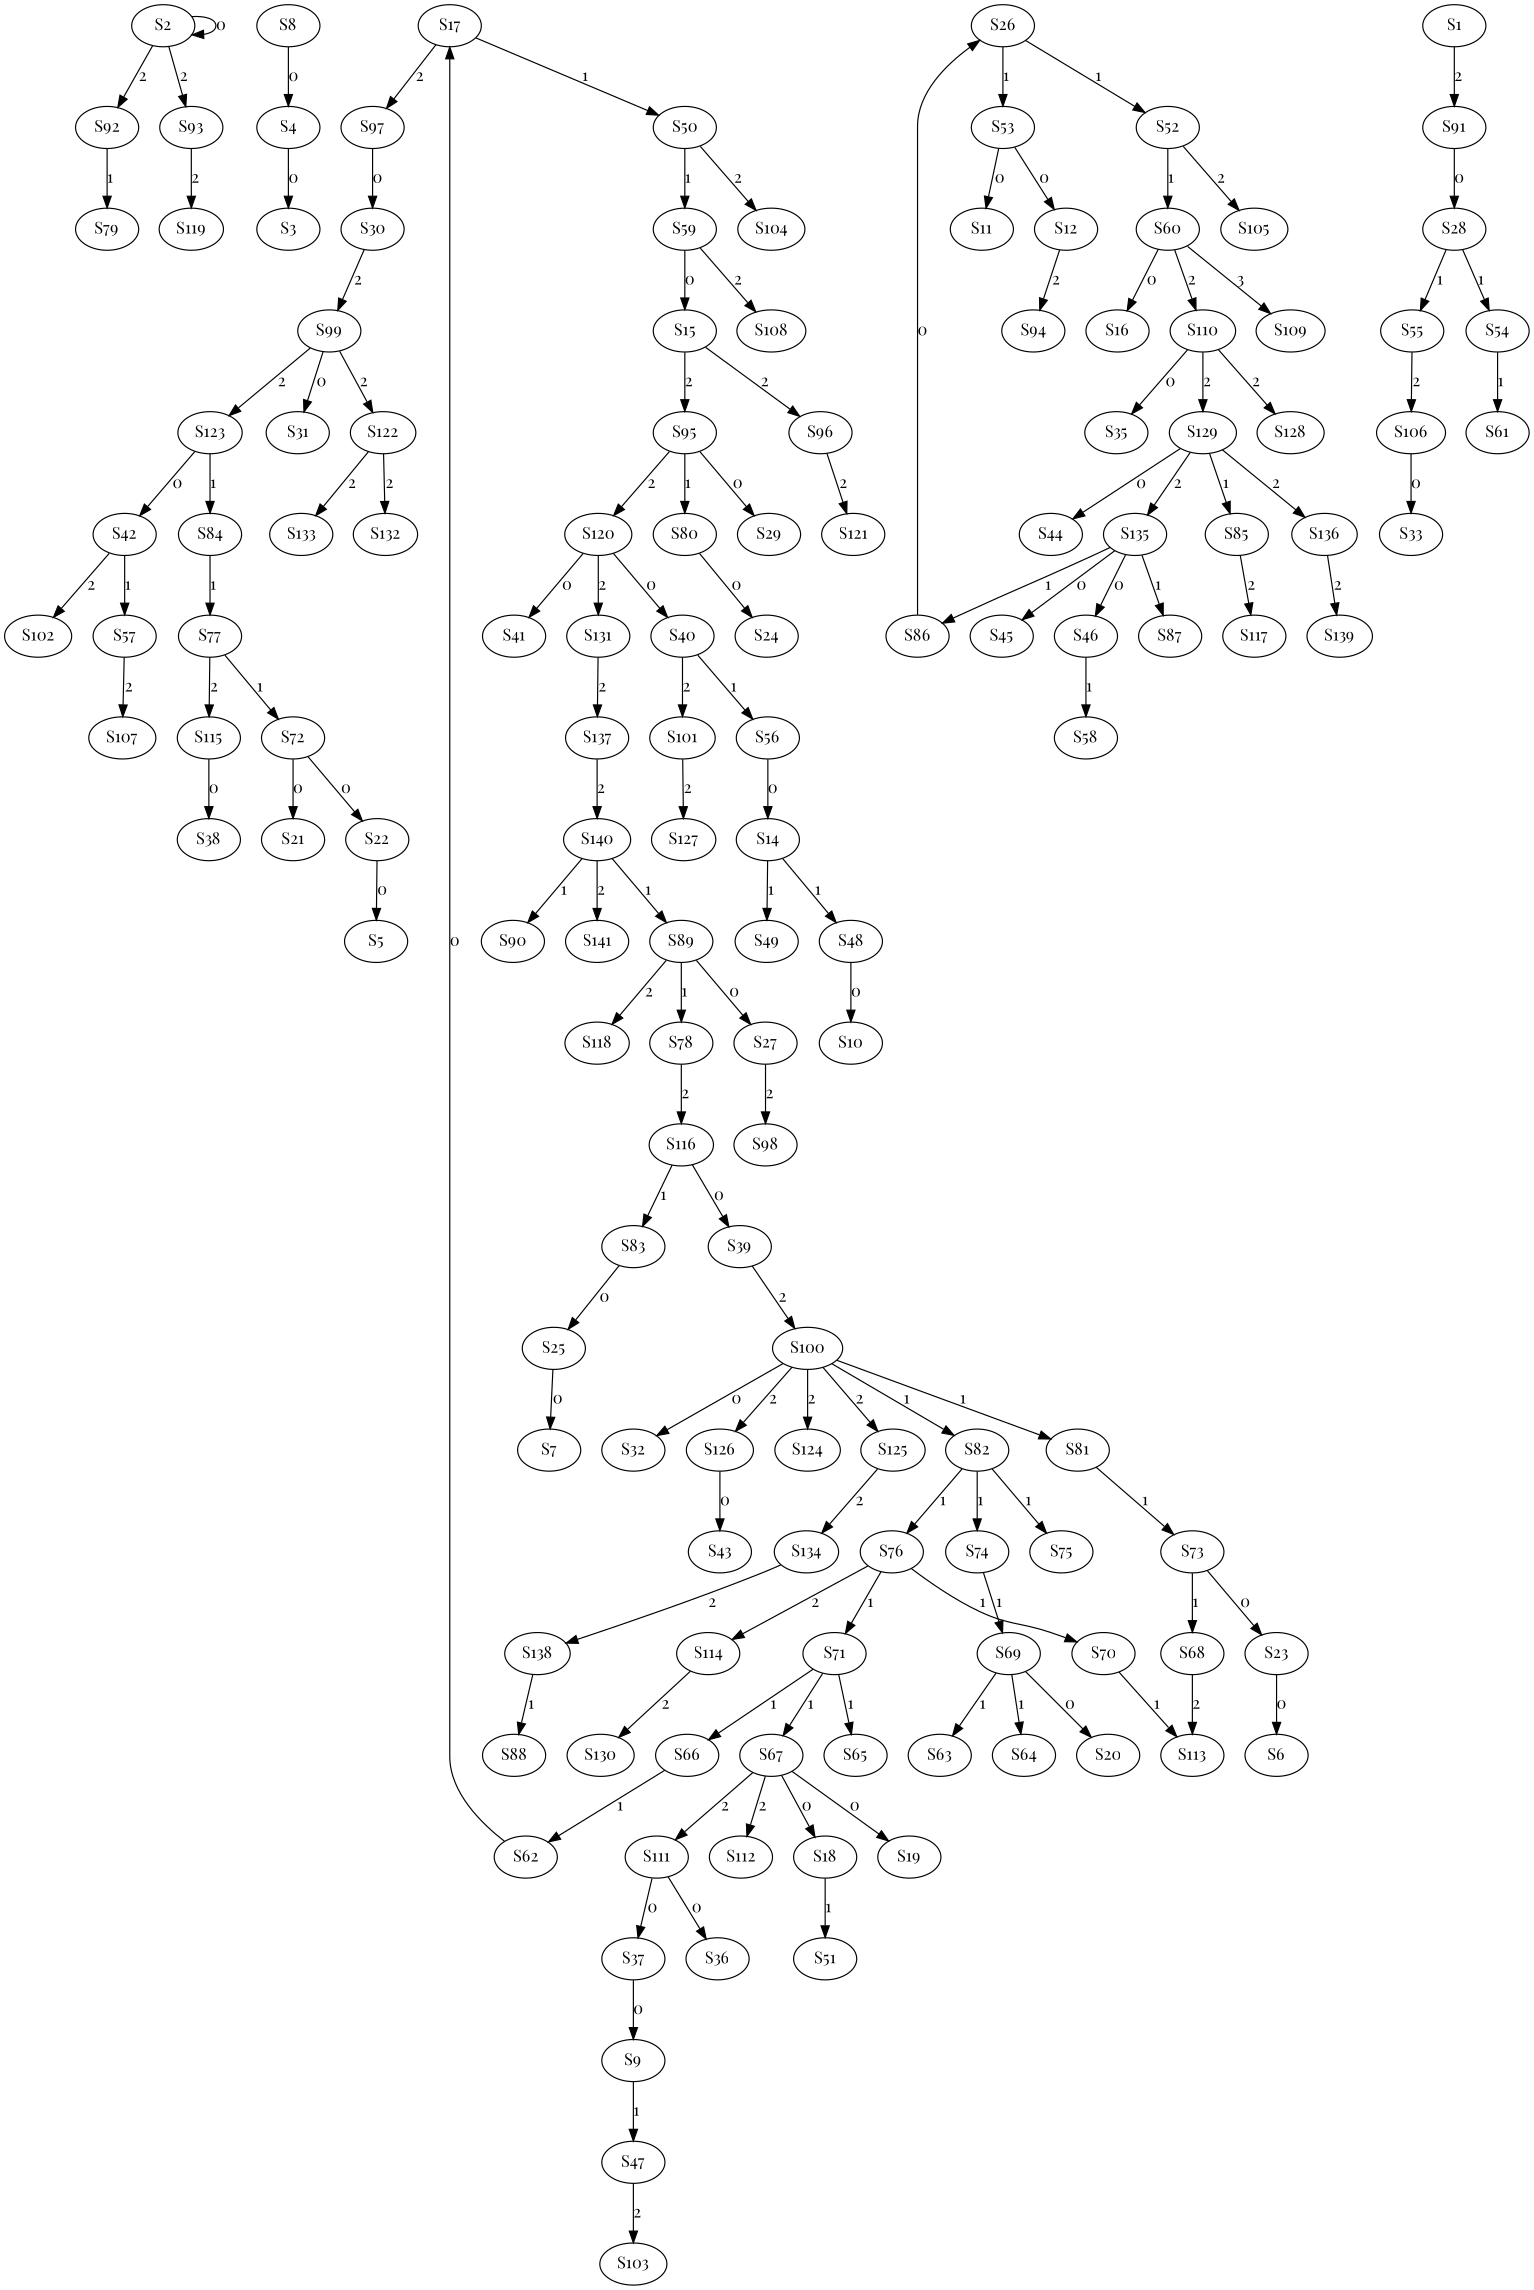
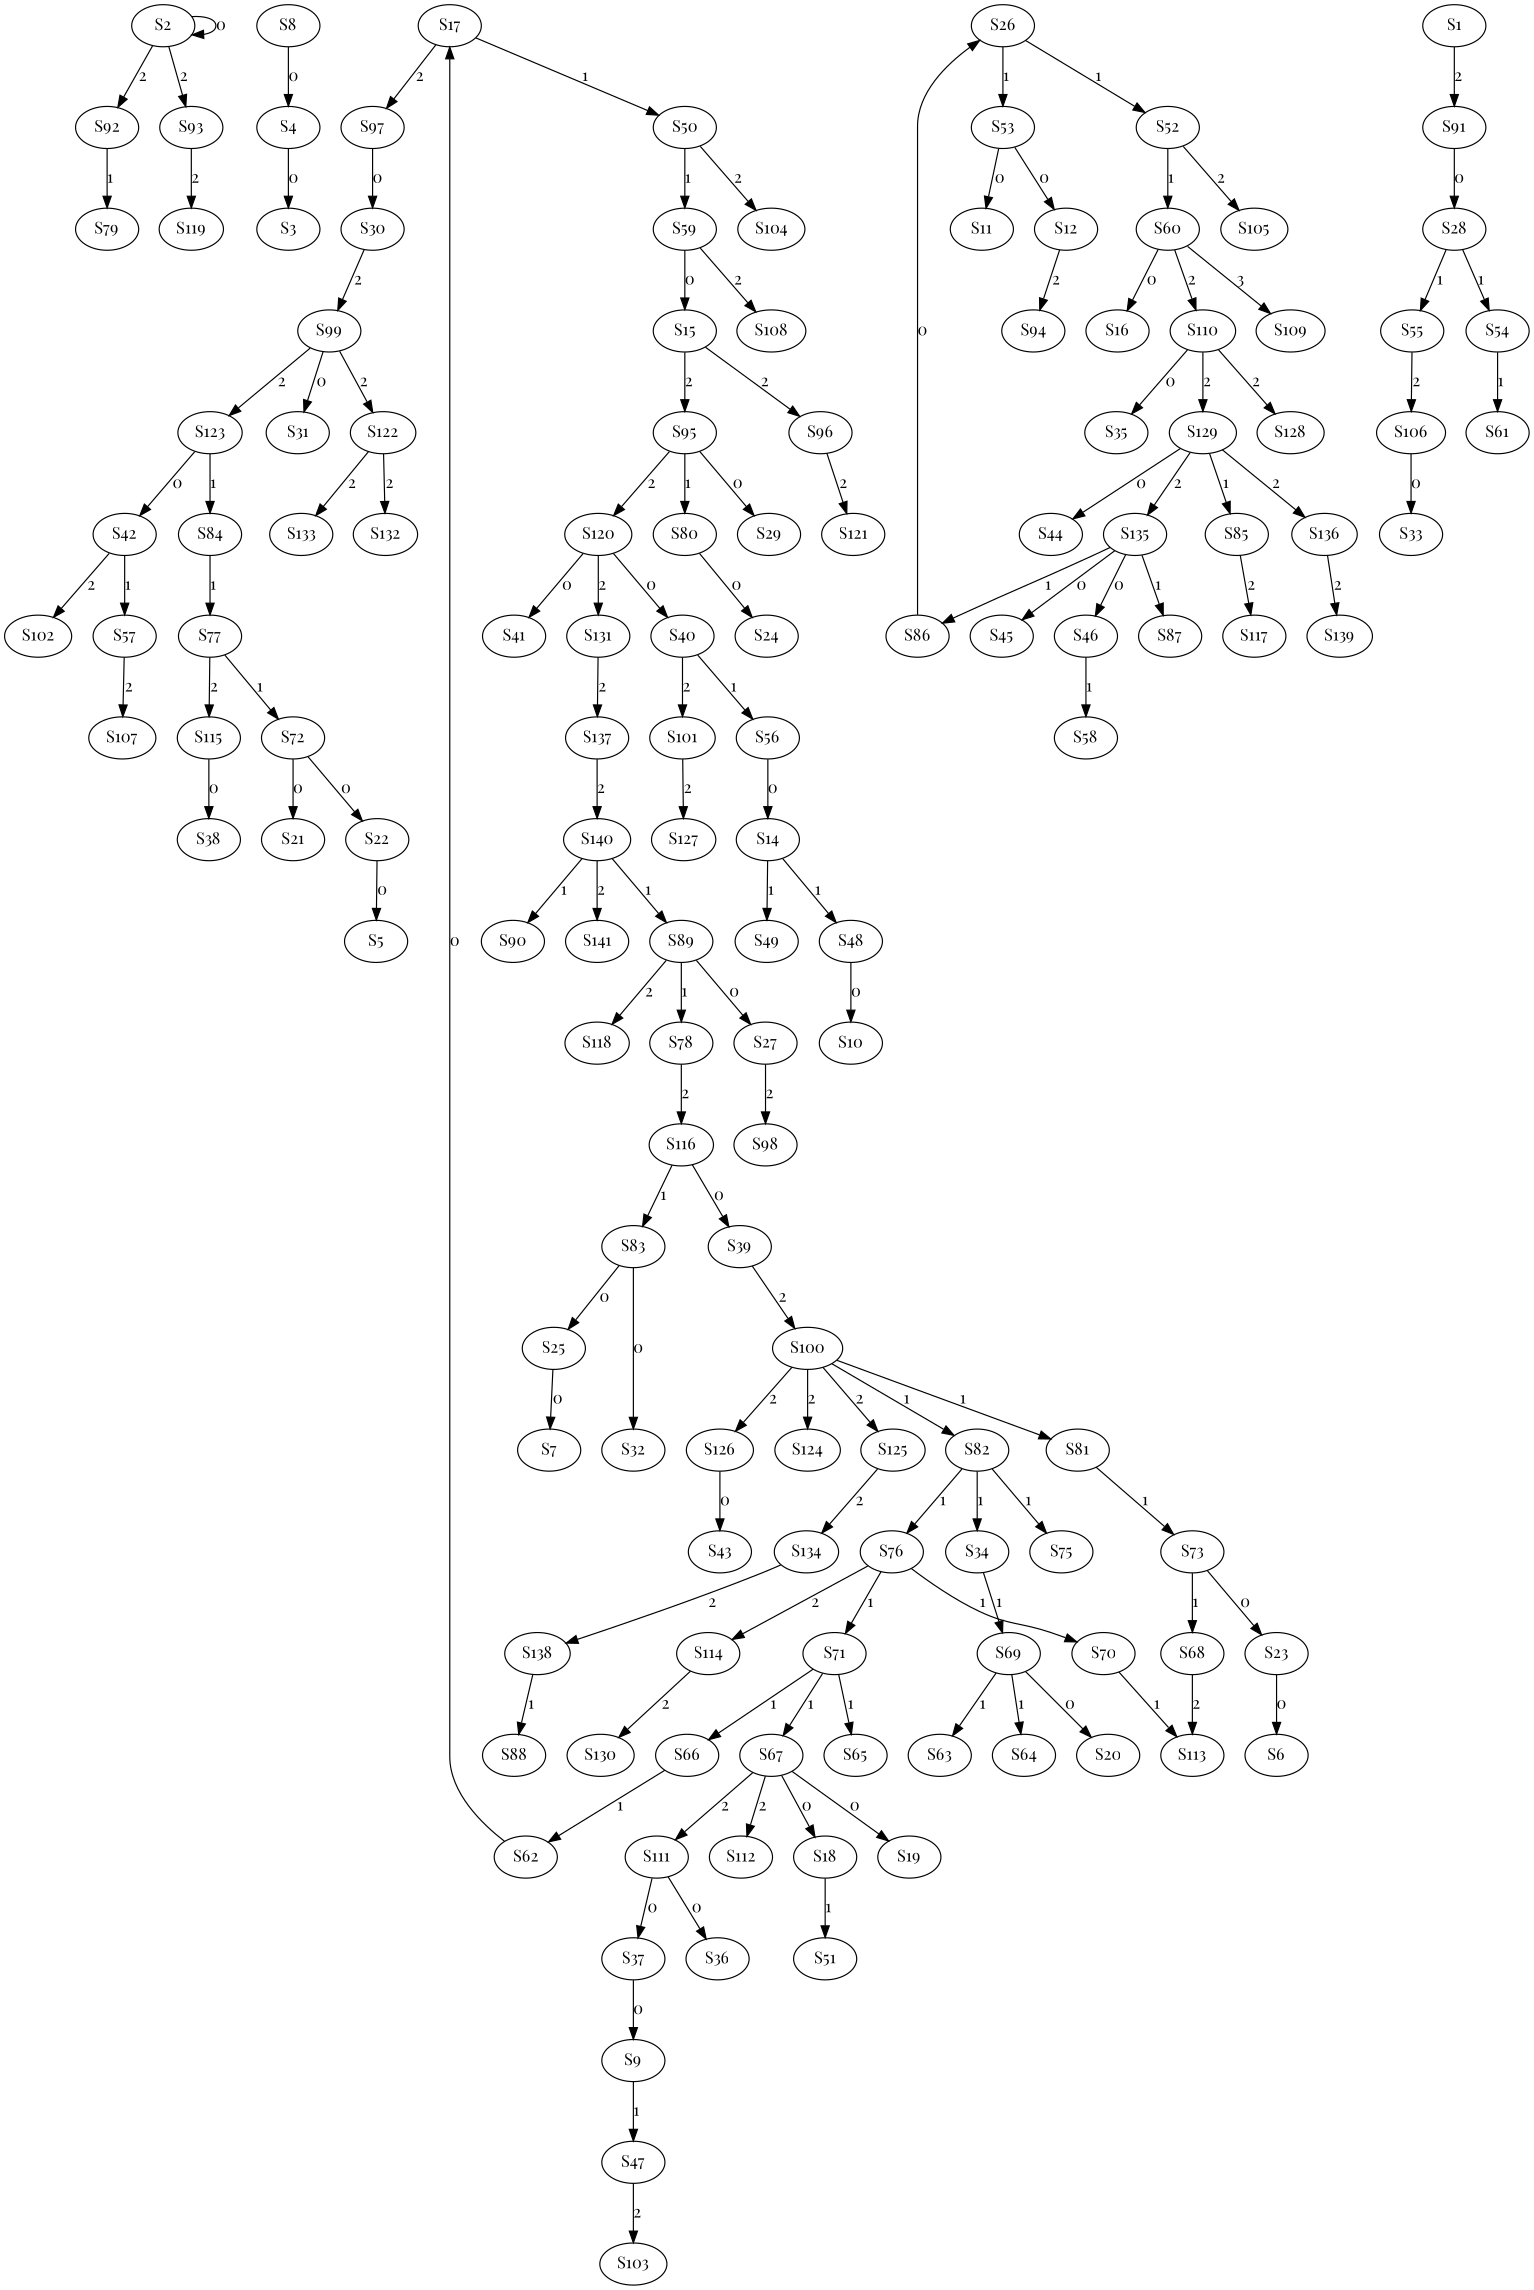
(725, 1397) -> (633, 1342)
(977, 1552) -> (977, 1552)
